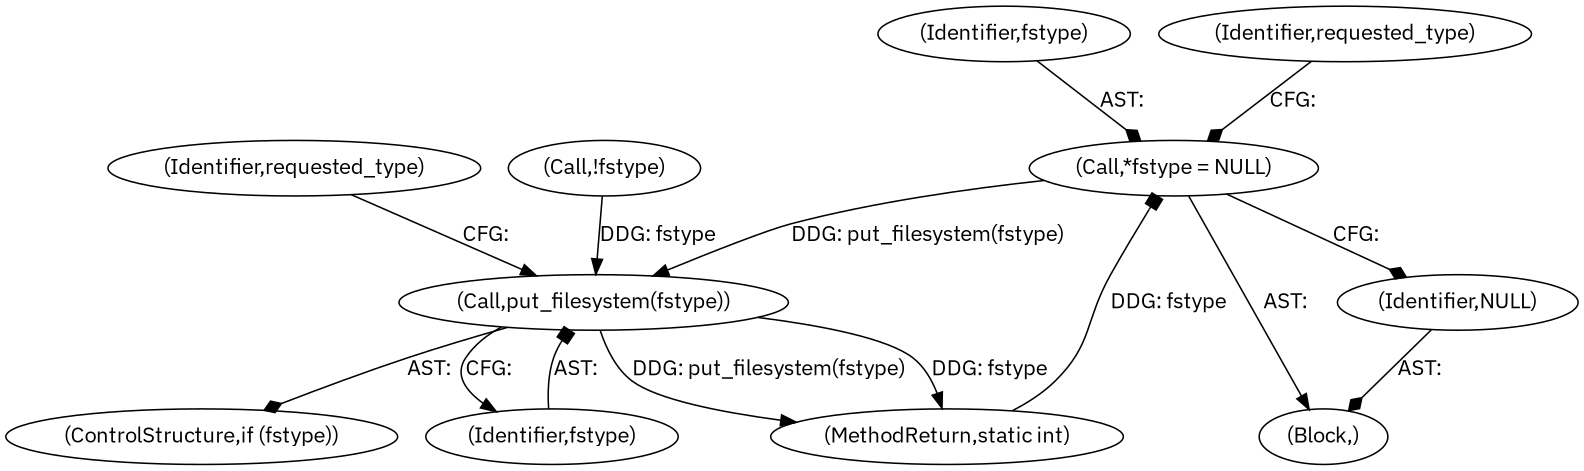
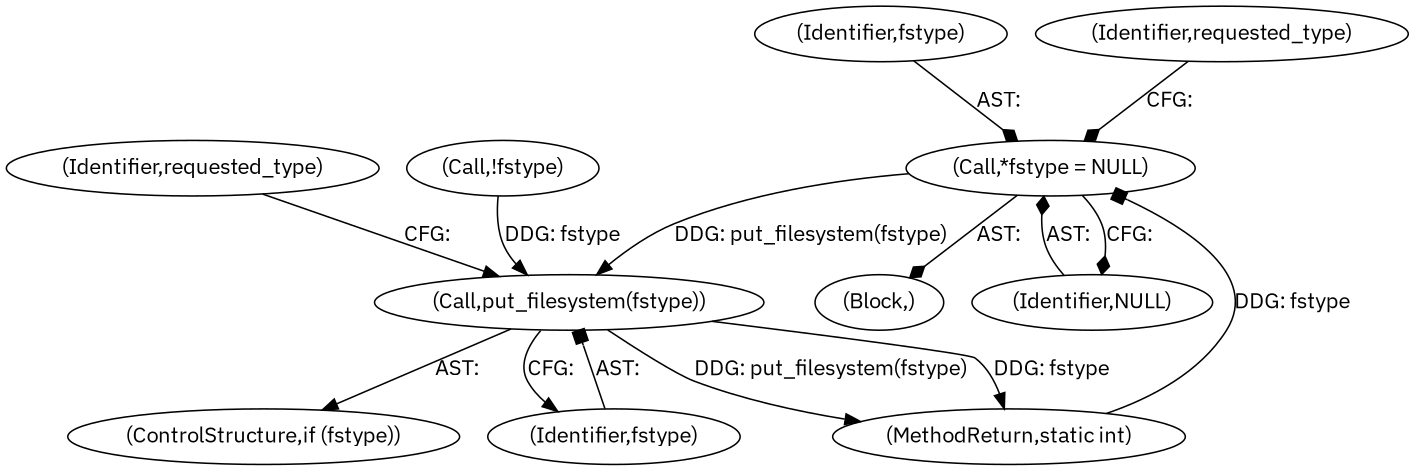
(1245, 296) -> (971, 231)
(393, 363) -> (424, 366)
(1397, 364) -> (1046, 247)
